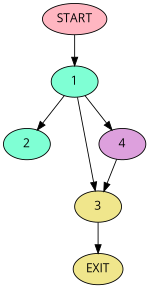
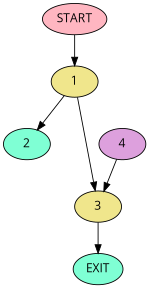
(75, 82) -> (75, 82)
(96, 109) -> none
(98, 269) -> (98, 269)
